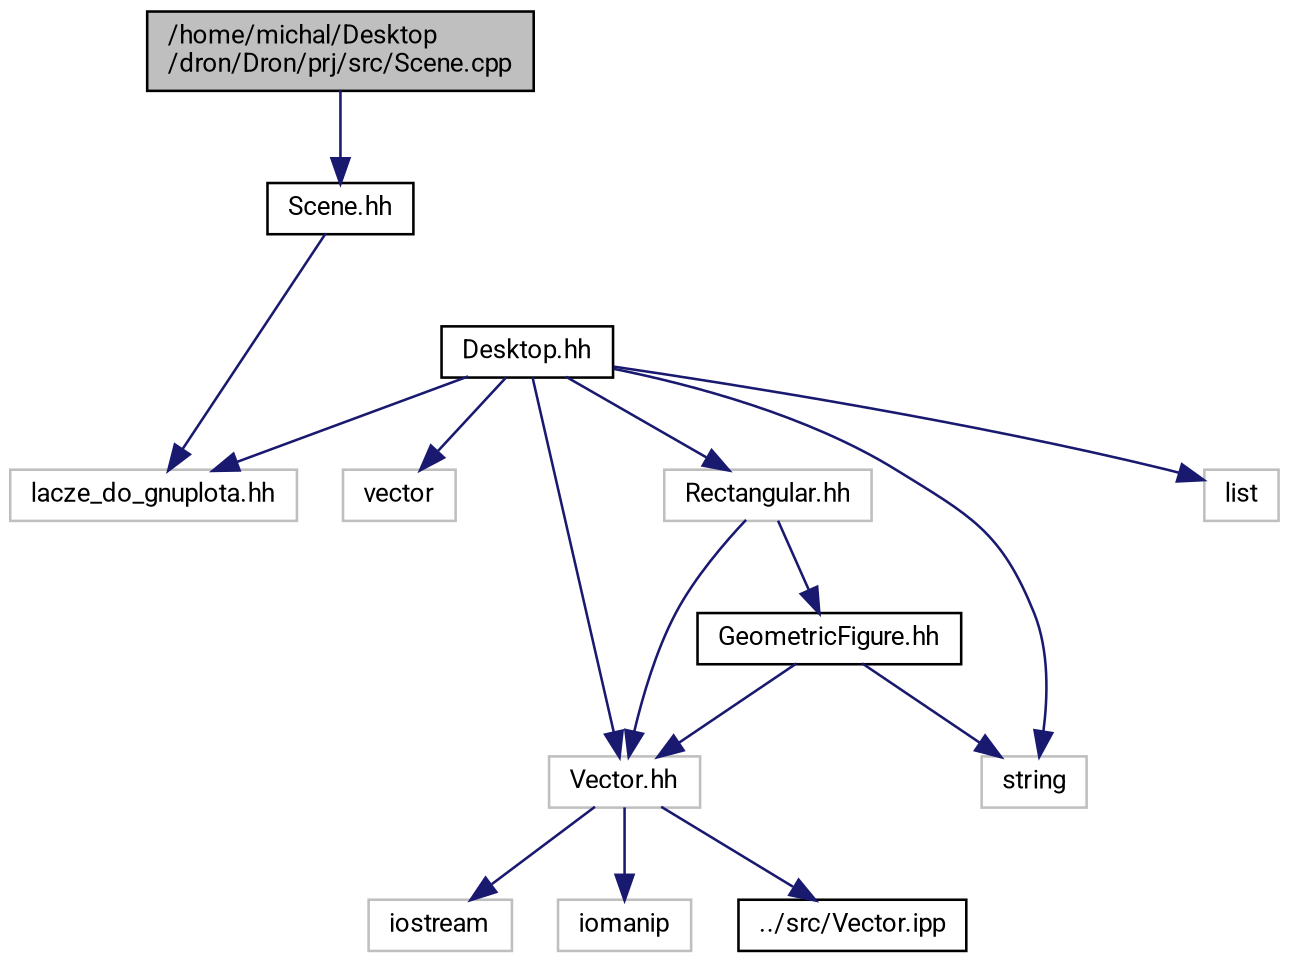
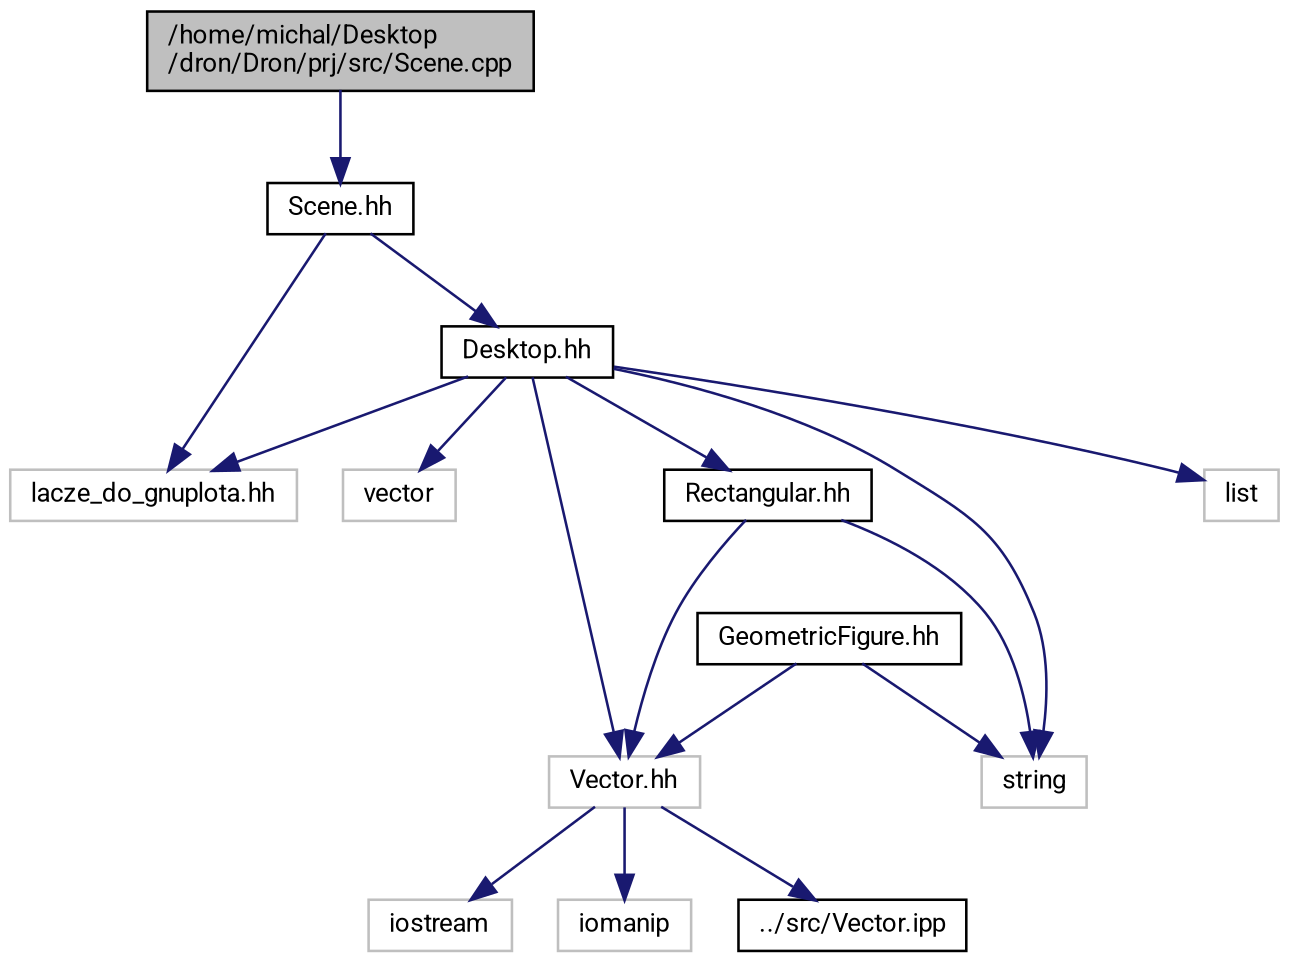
none -> (423, 272)
(768, 495) -> (768, 495)
(793, 555) -> (970, 596)
